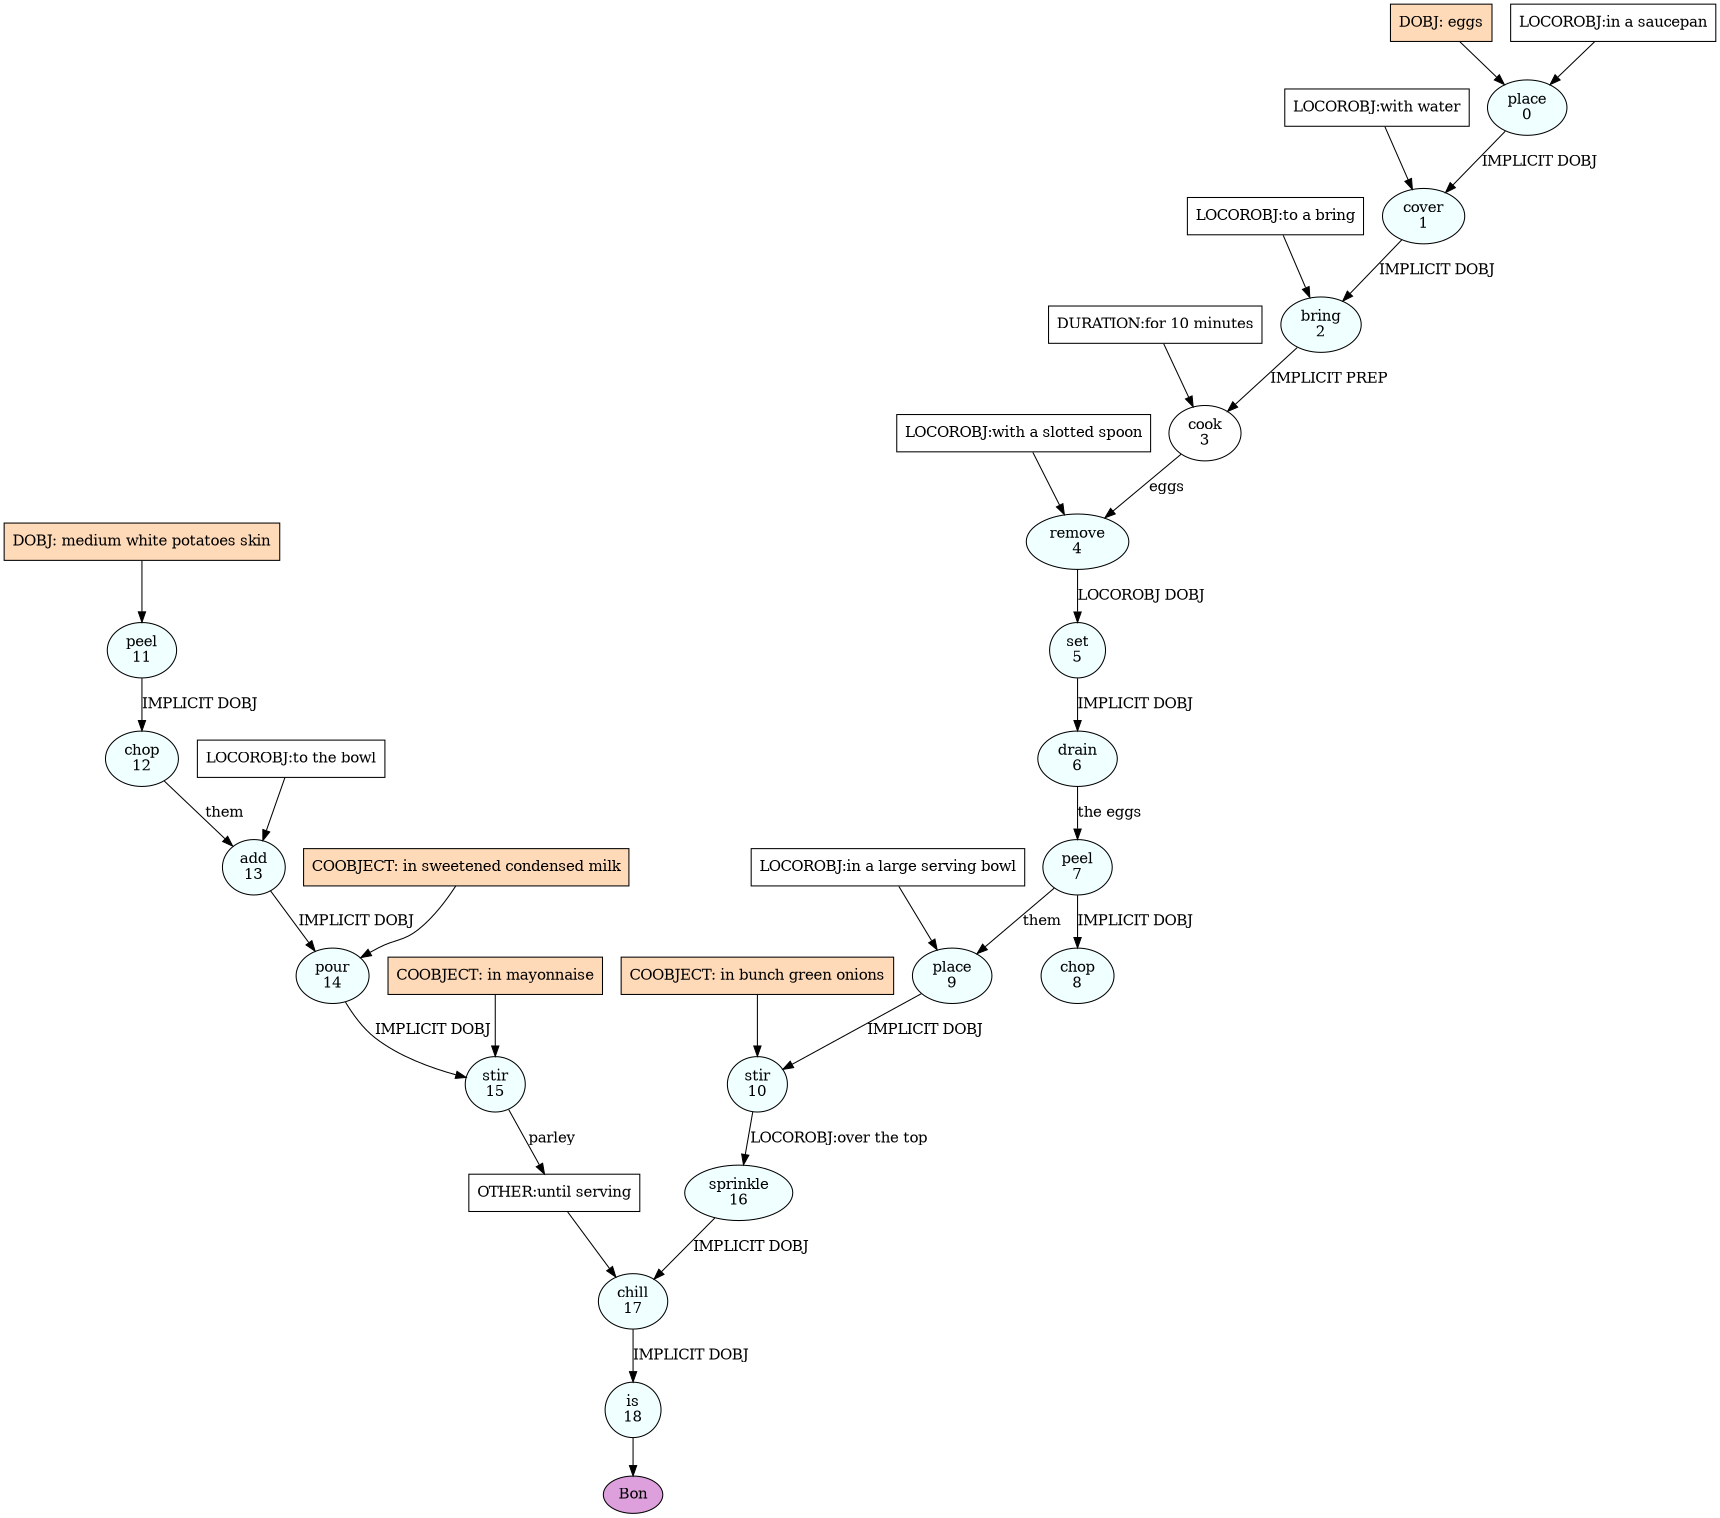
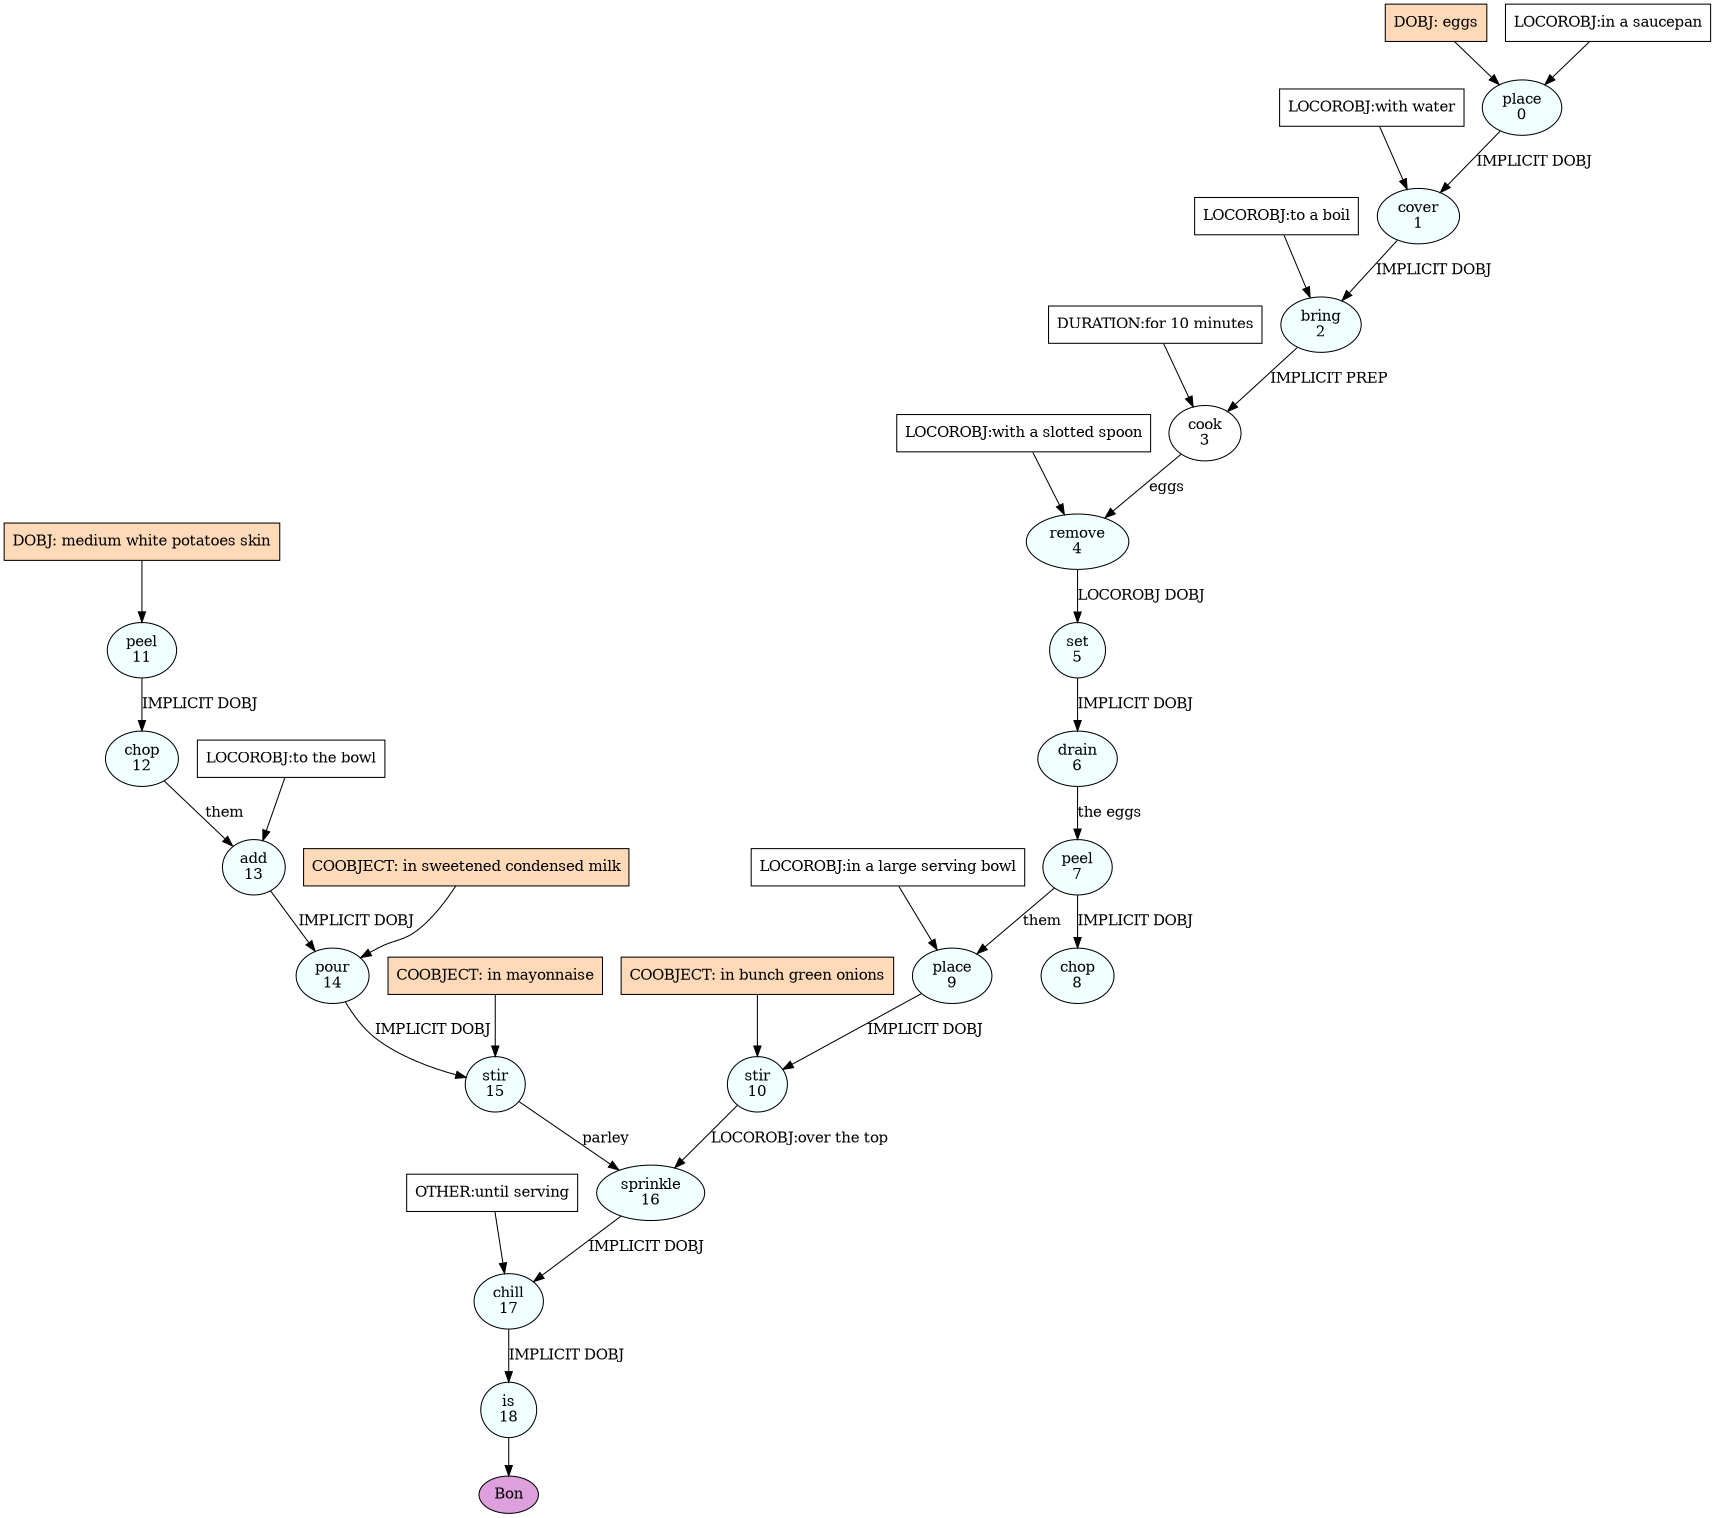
(1275, 216) -> (1276, 216)
(524, 1137) -> (565, 1133)
